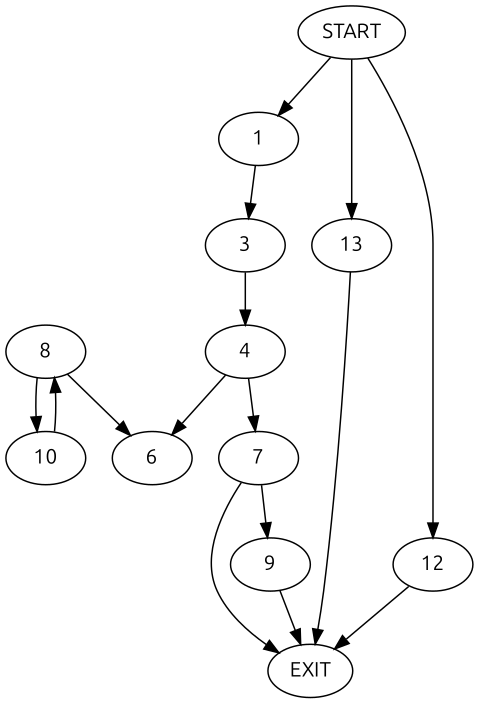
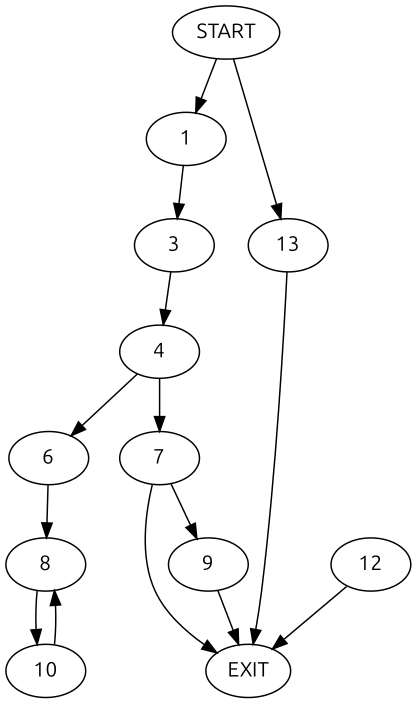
(433, 284) -> none
(94, 400) -> (47, 504)
